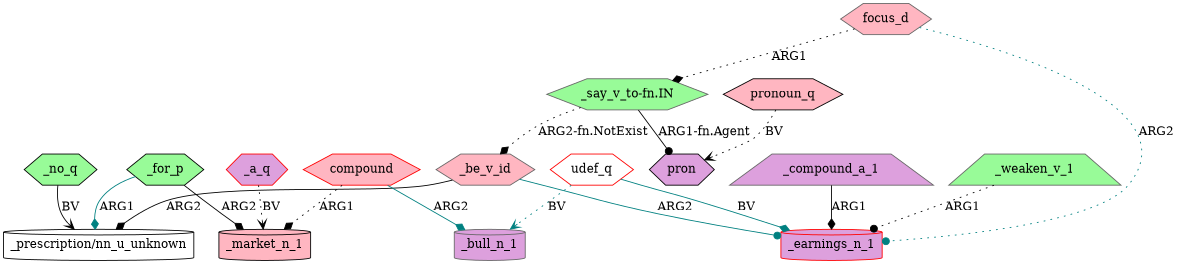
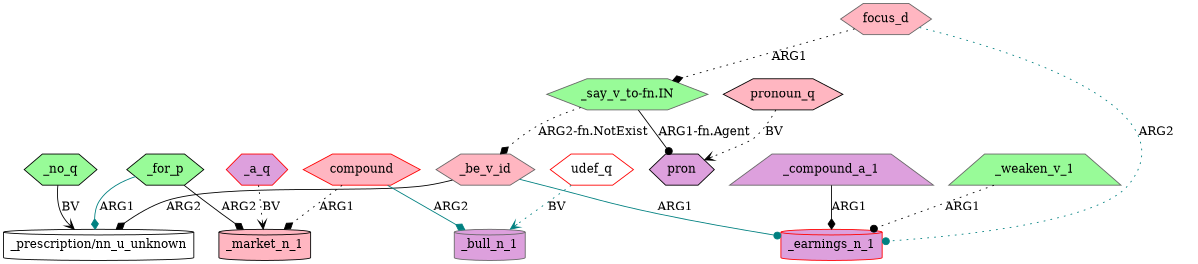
(700, 202) -> none
(675, 207) -> (675, 207)
